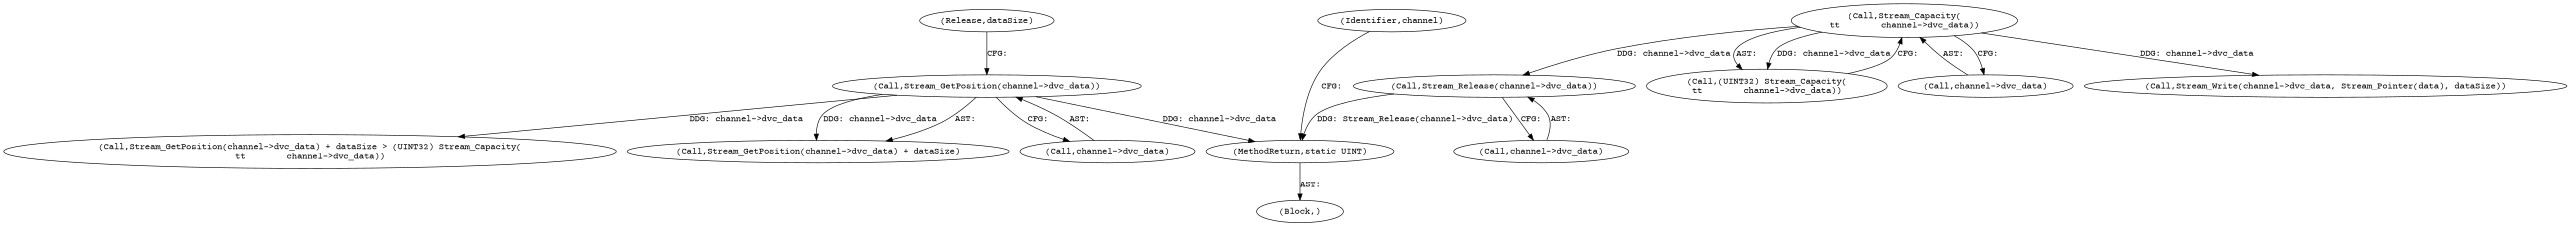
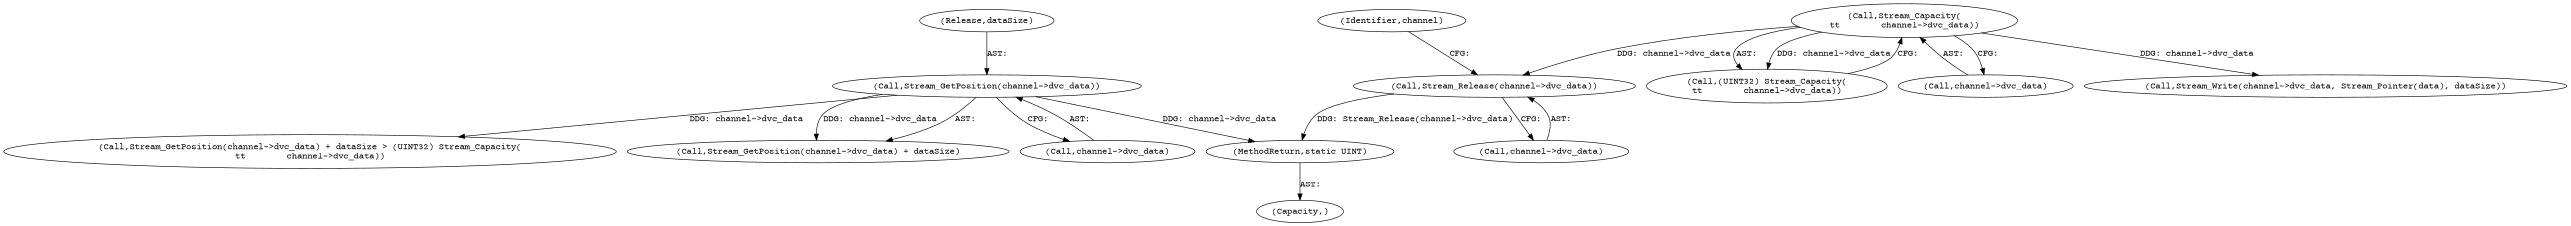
(1000, 53) -> (1000, 53)
(1319, 72) -> (1440, 52)
(1300, 211) -> (1300, 211)
